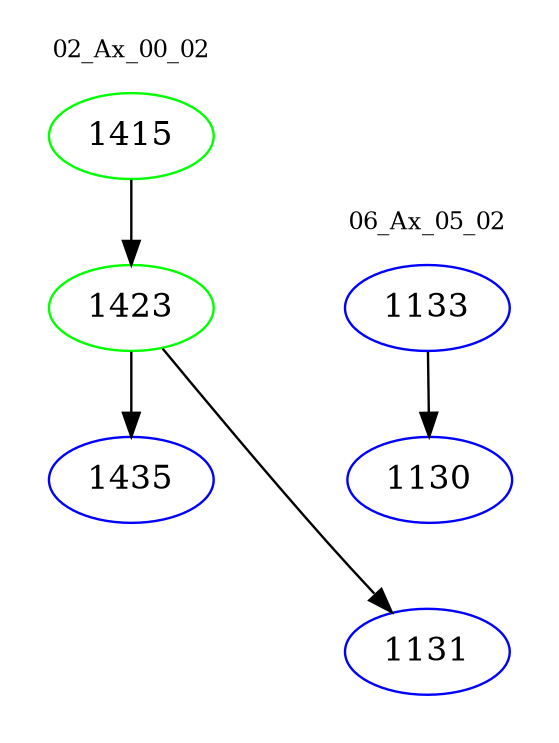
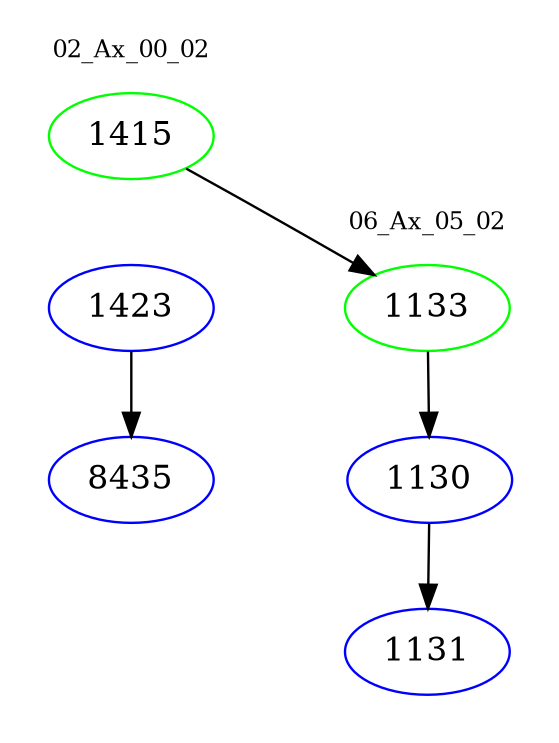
(131, 210) -> (270, 215)
(131, 308) -> (131, 308)
(427, 308) -> (427, 308)
(267, 473) -> (429, 554)
(131, 480) -> (131, 480)
